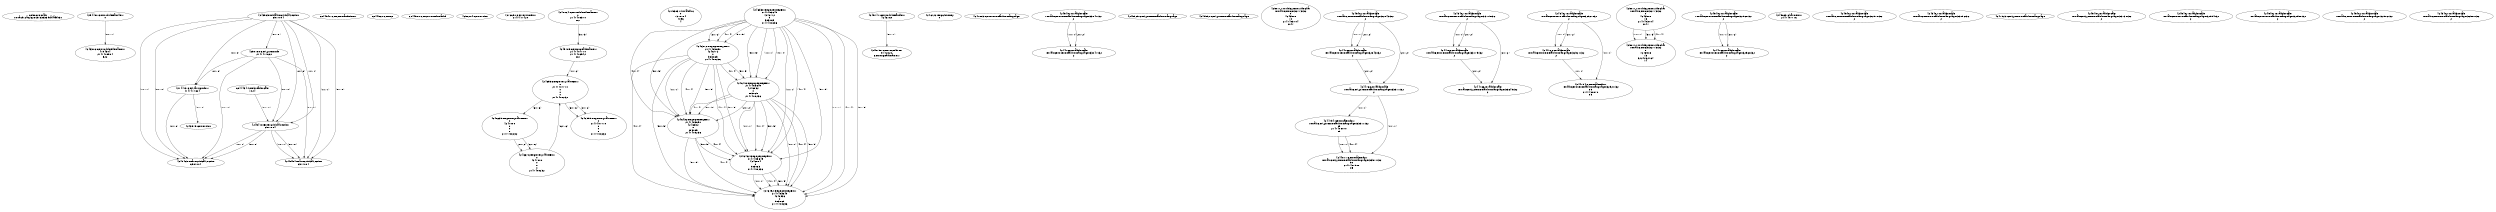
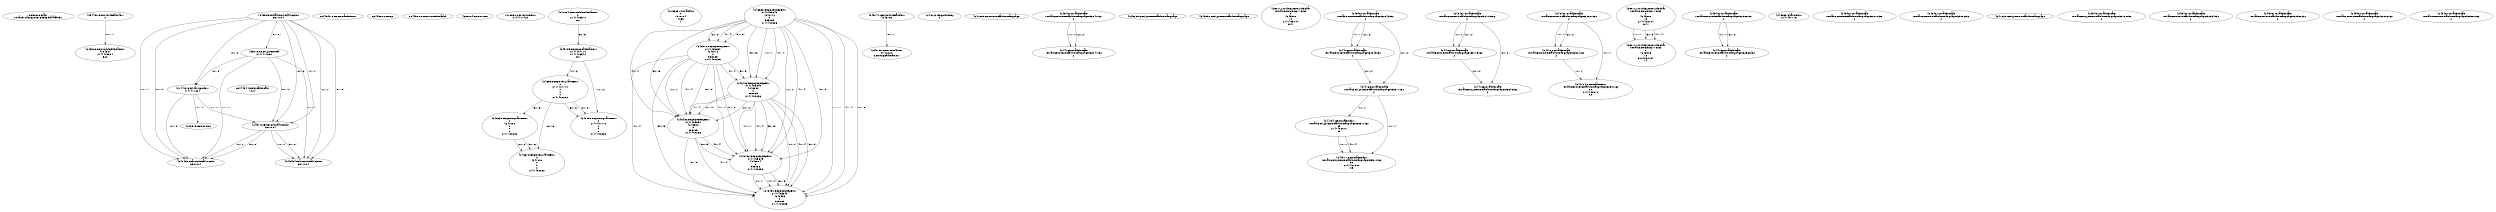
none -> (593, 85)
(261, 107) -> (220, 113)
(558, 129) -> (543, 124)
